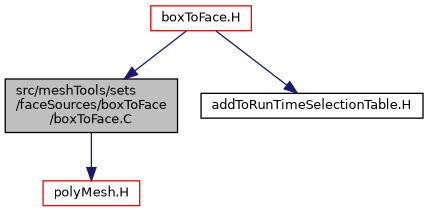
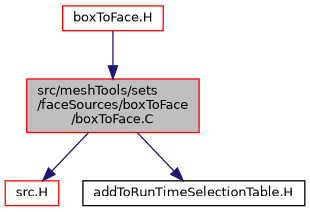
(251, 58) -> (156, 152)
(91, 106) -> (113, 106)
(91, 193) -> (32, 193)
